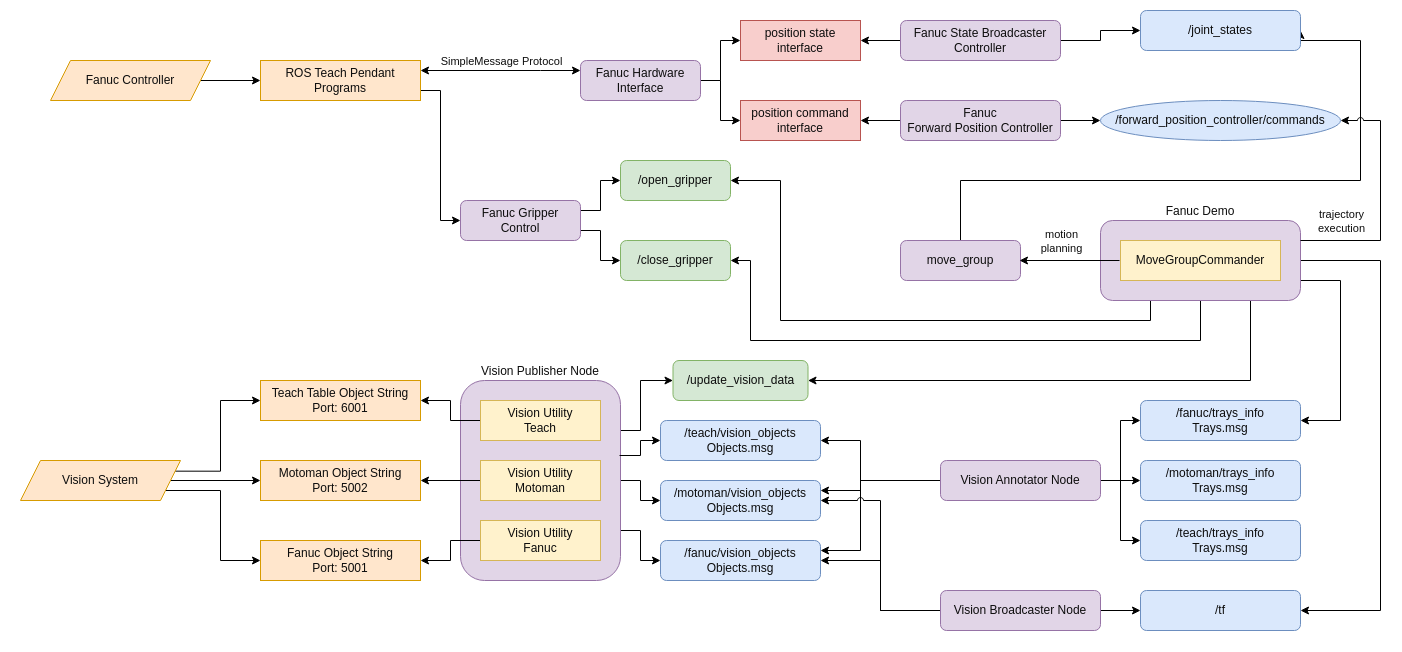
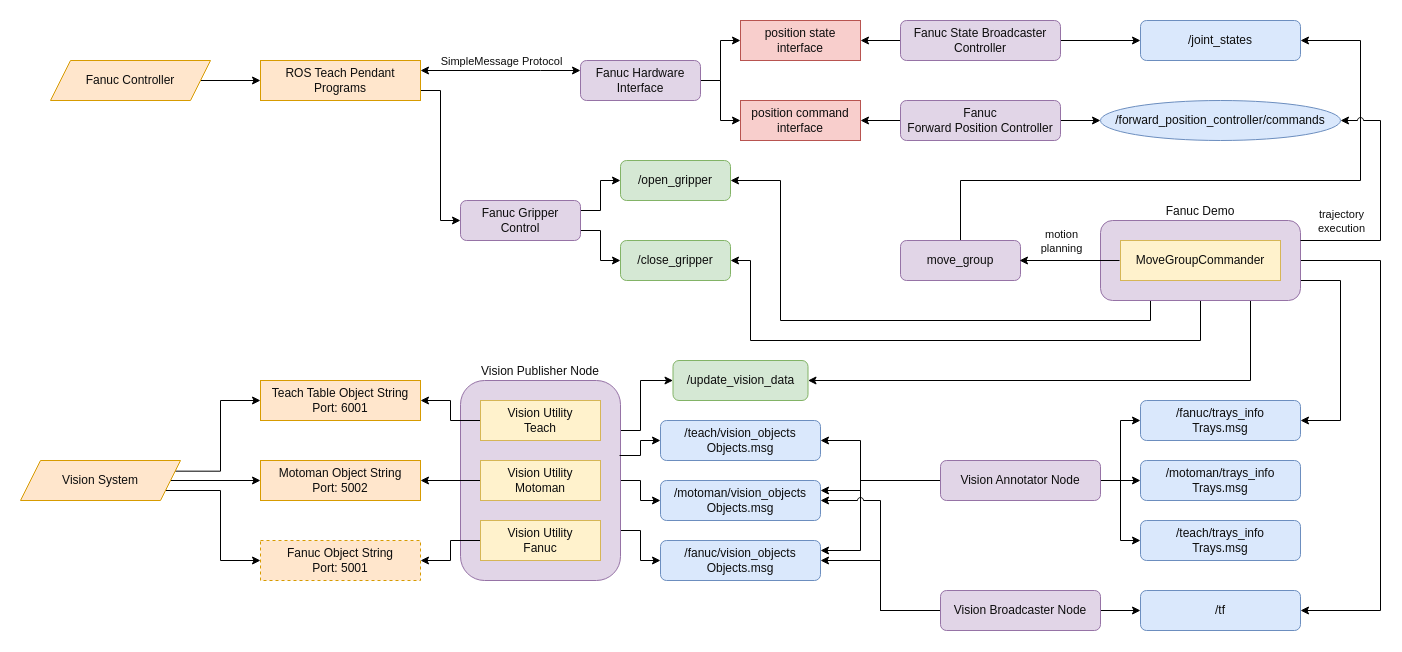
(1221, 31) -> (1221, 41)
(341, 561) -> (341, 561)
